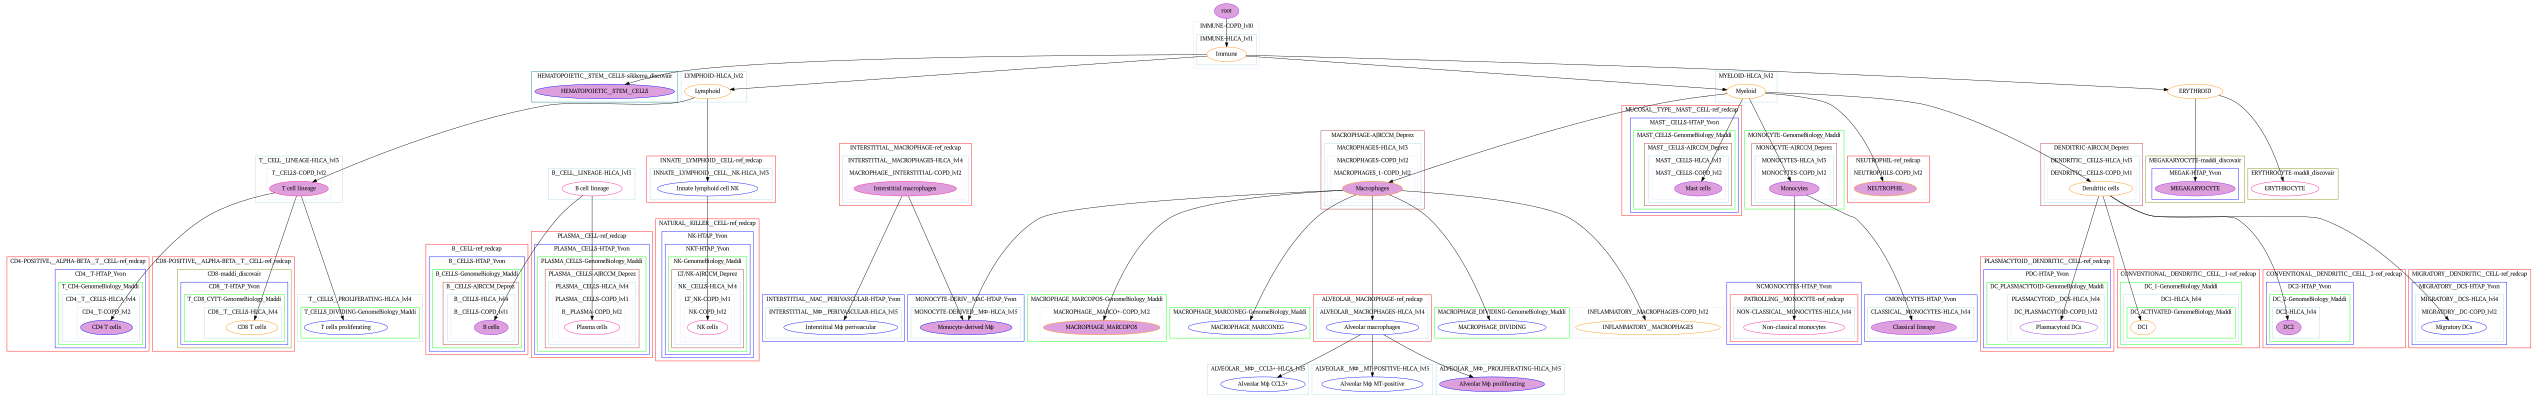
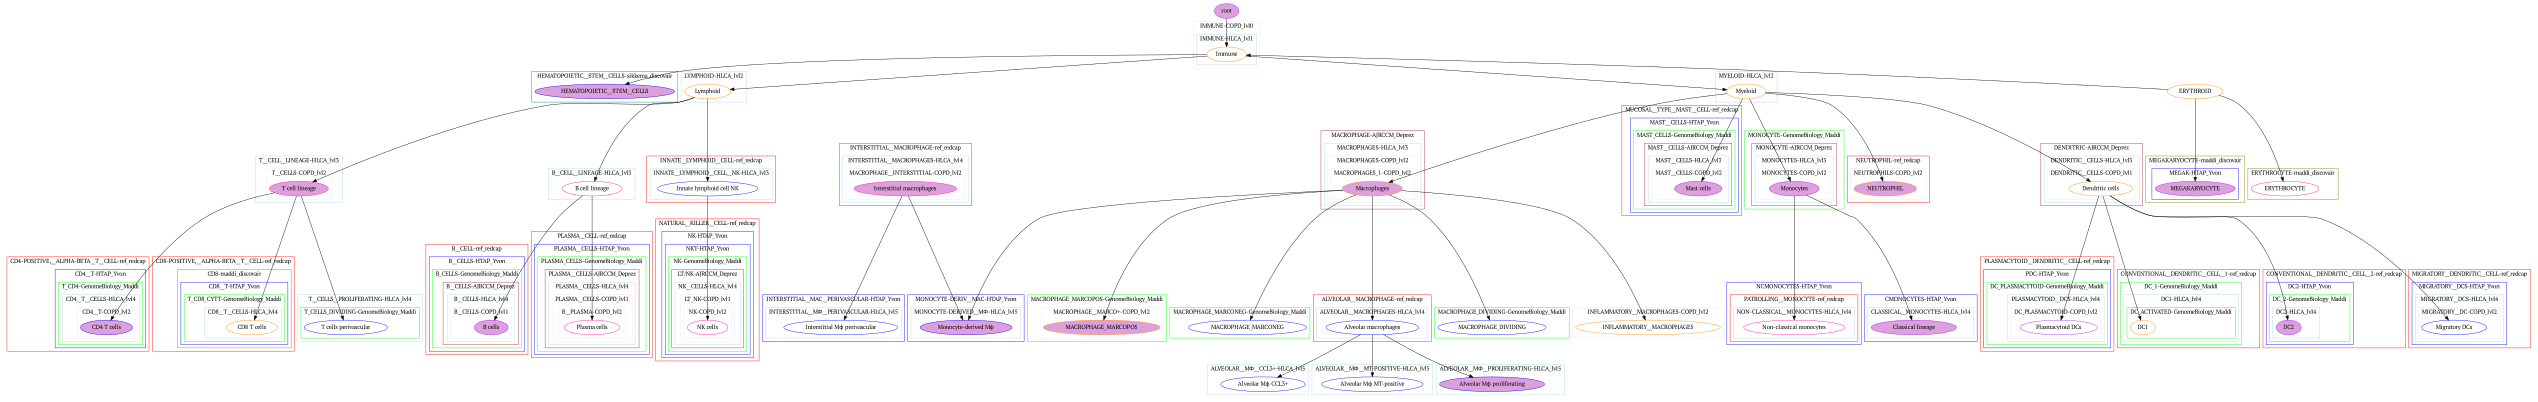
(1705, 69) -> (1710, 69)
none -> (631, 119)
(346, 327) -> (346, 327)
